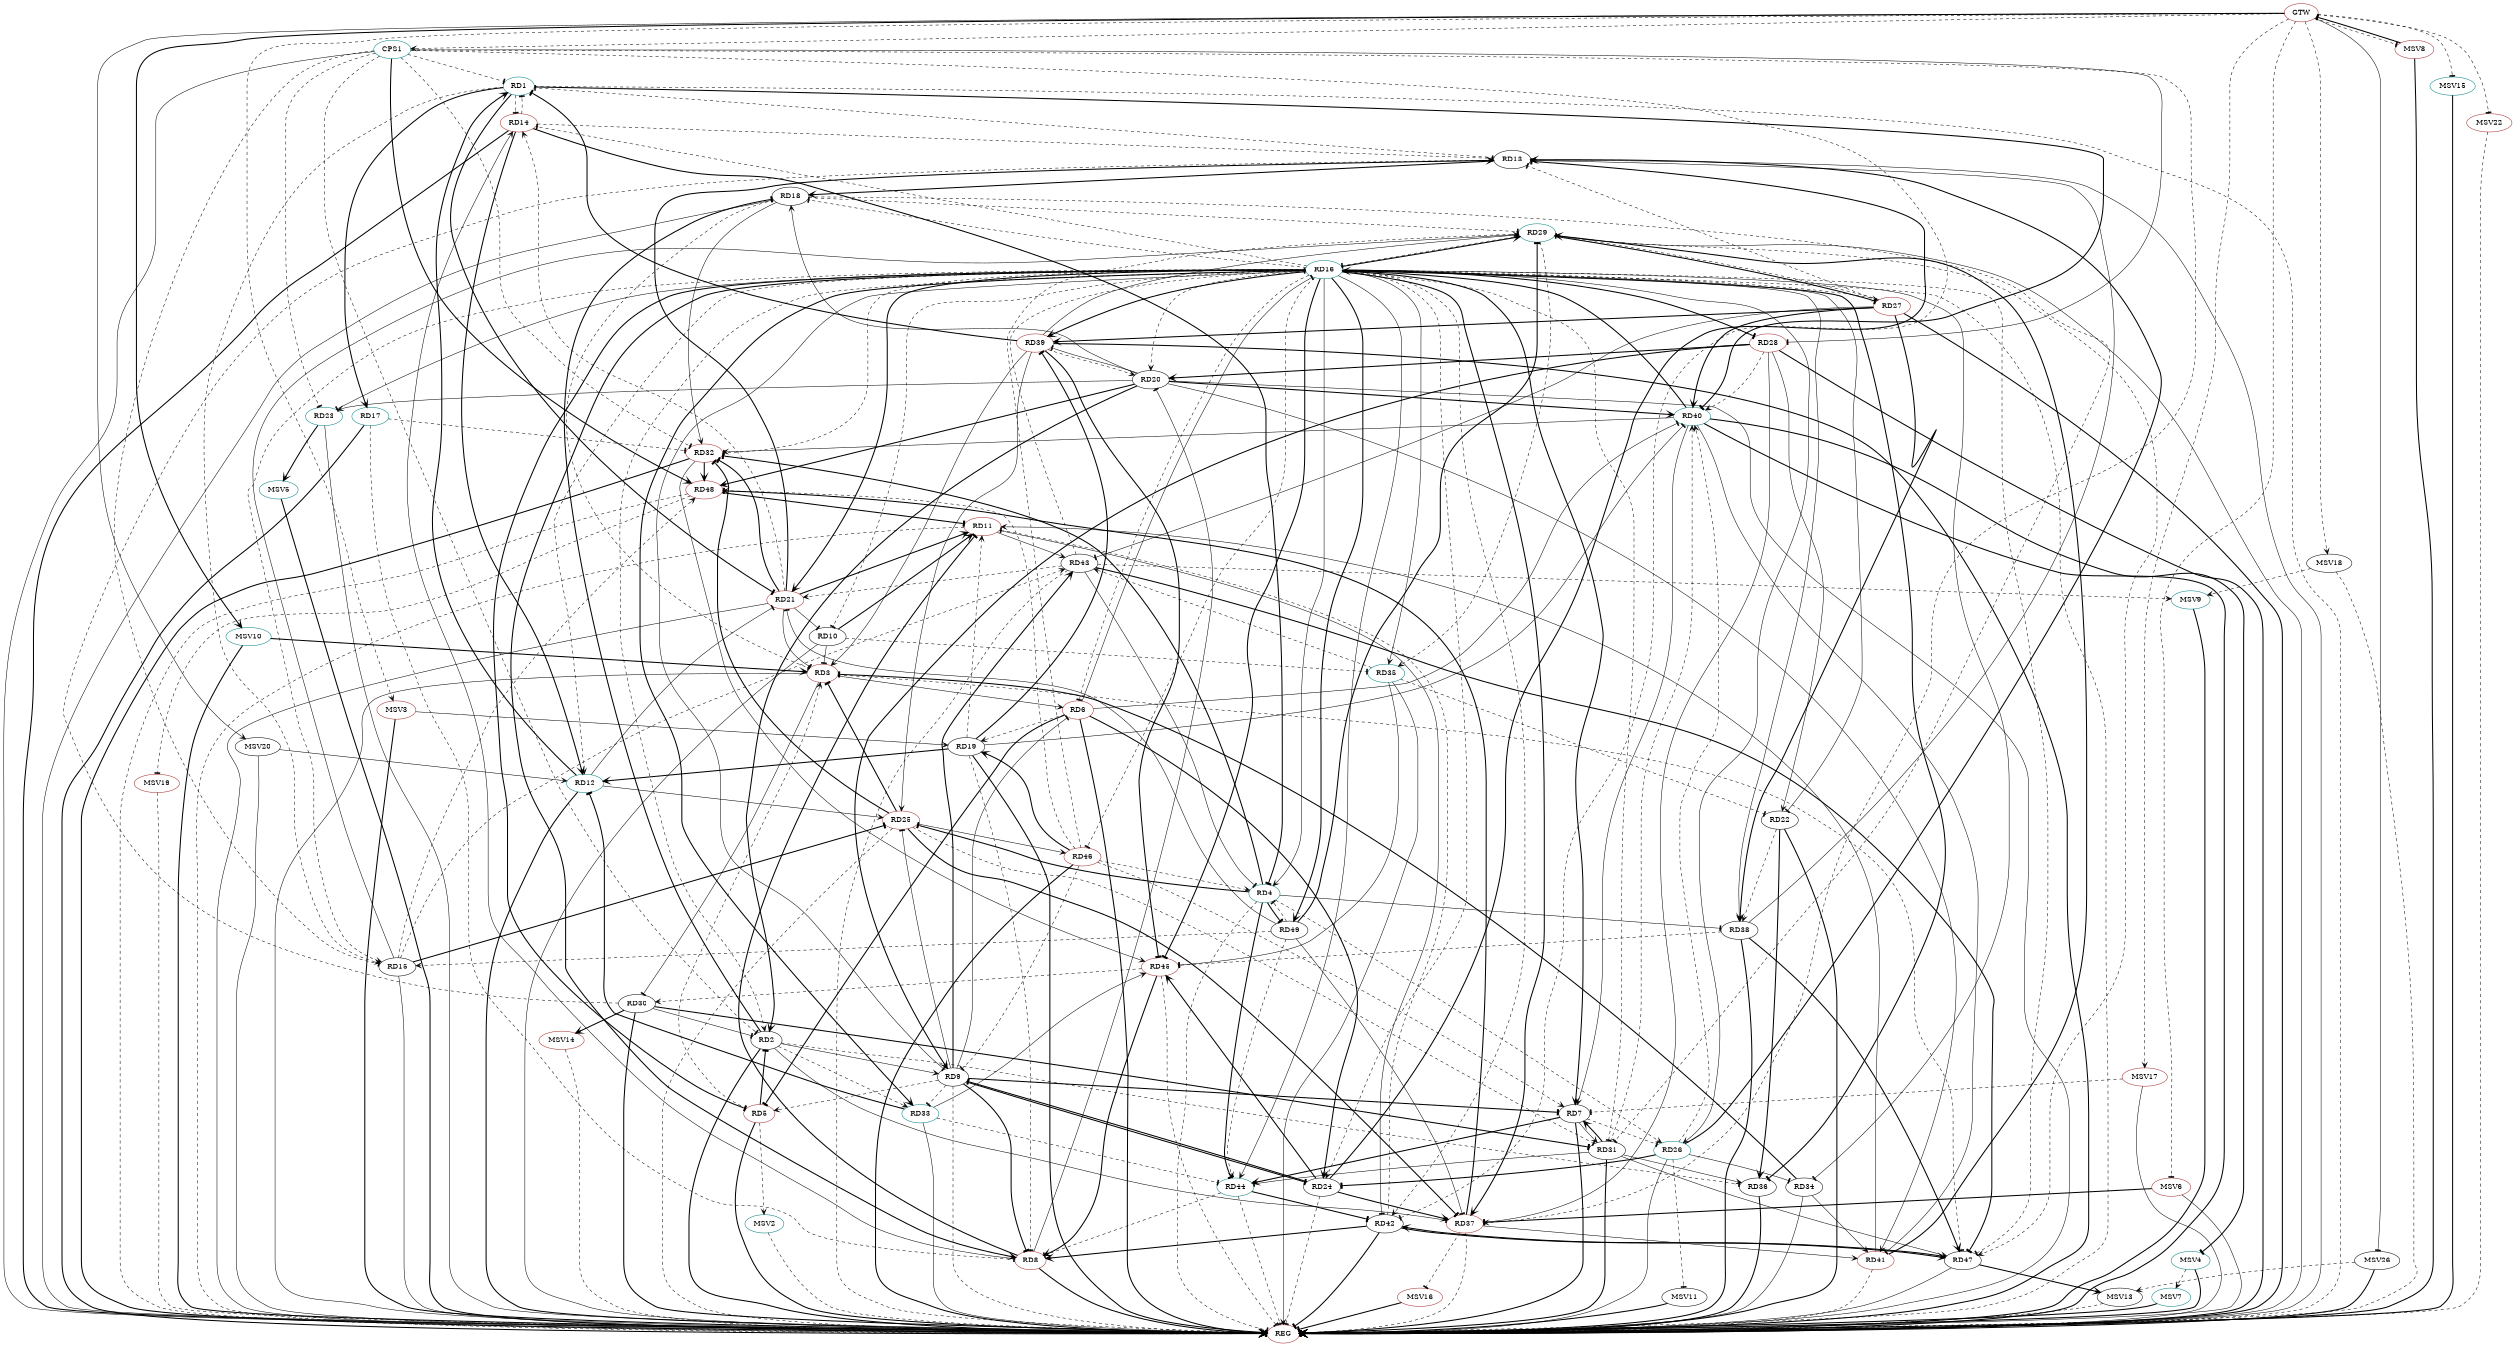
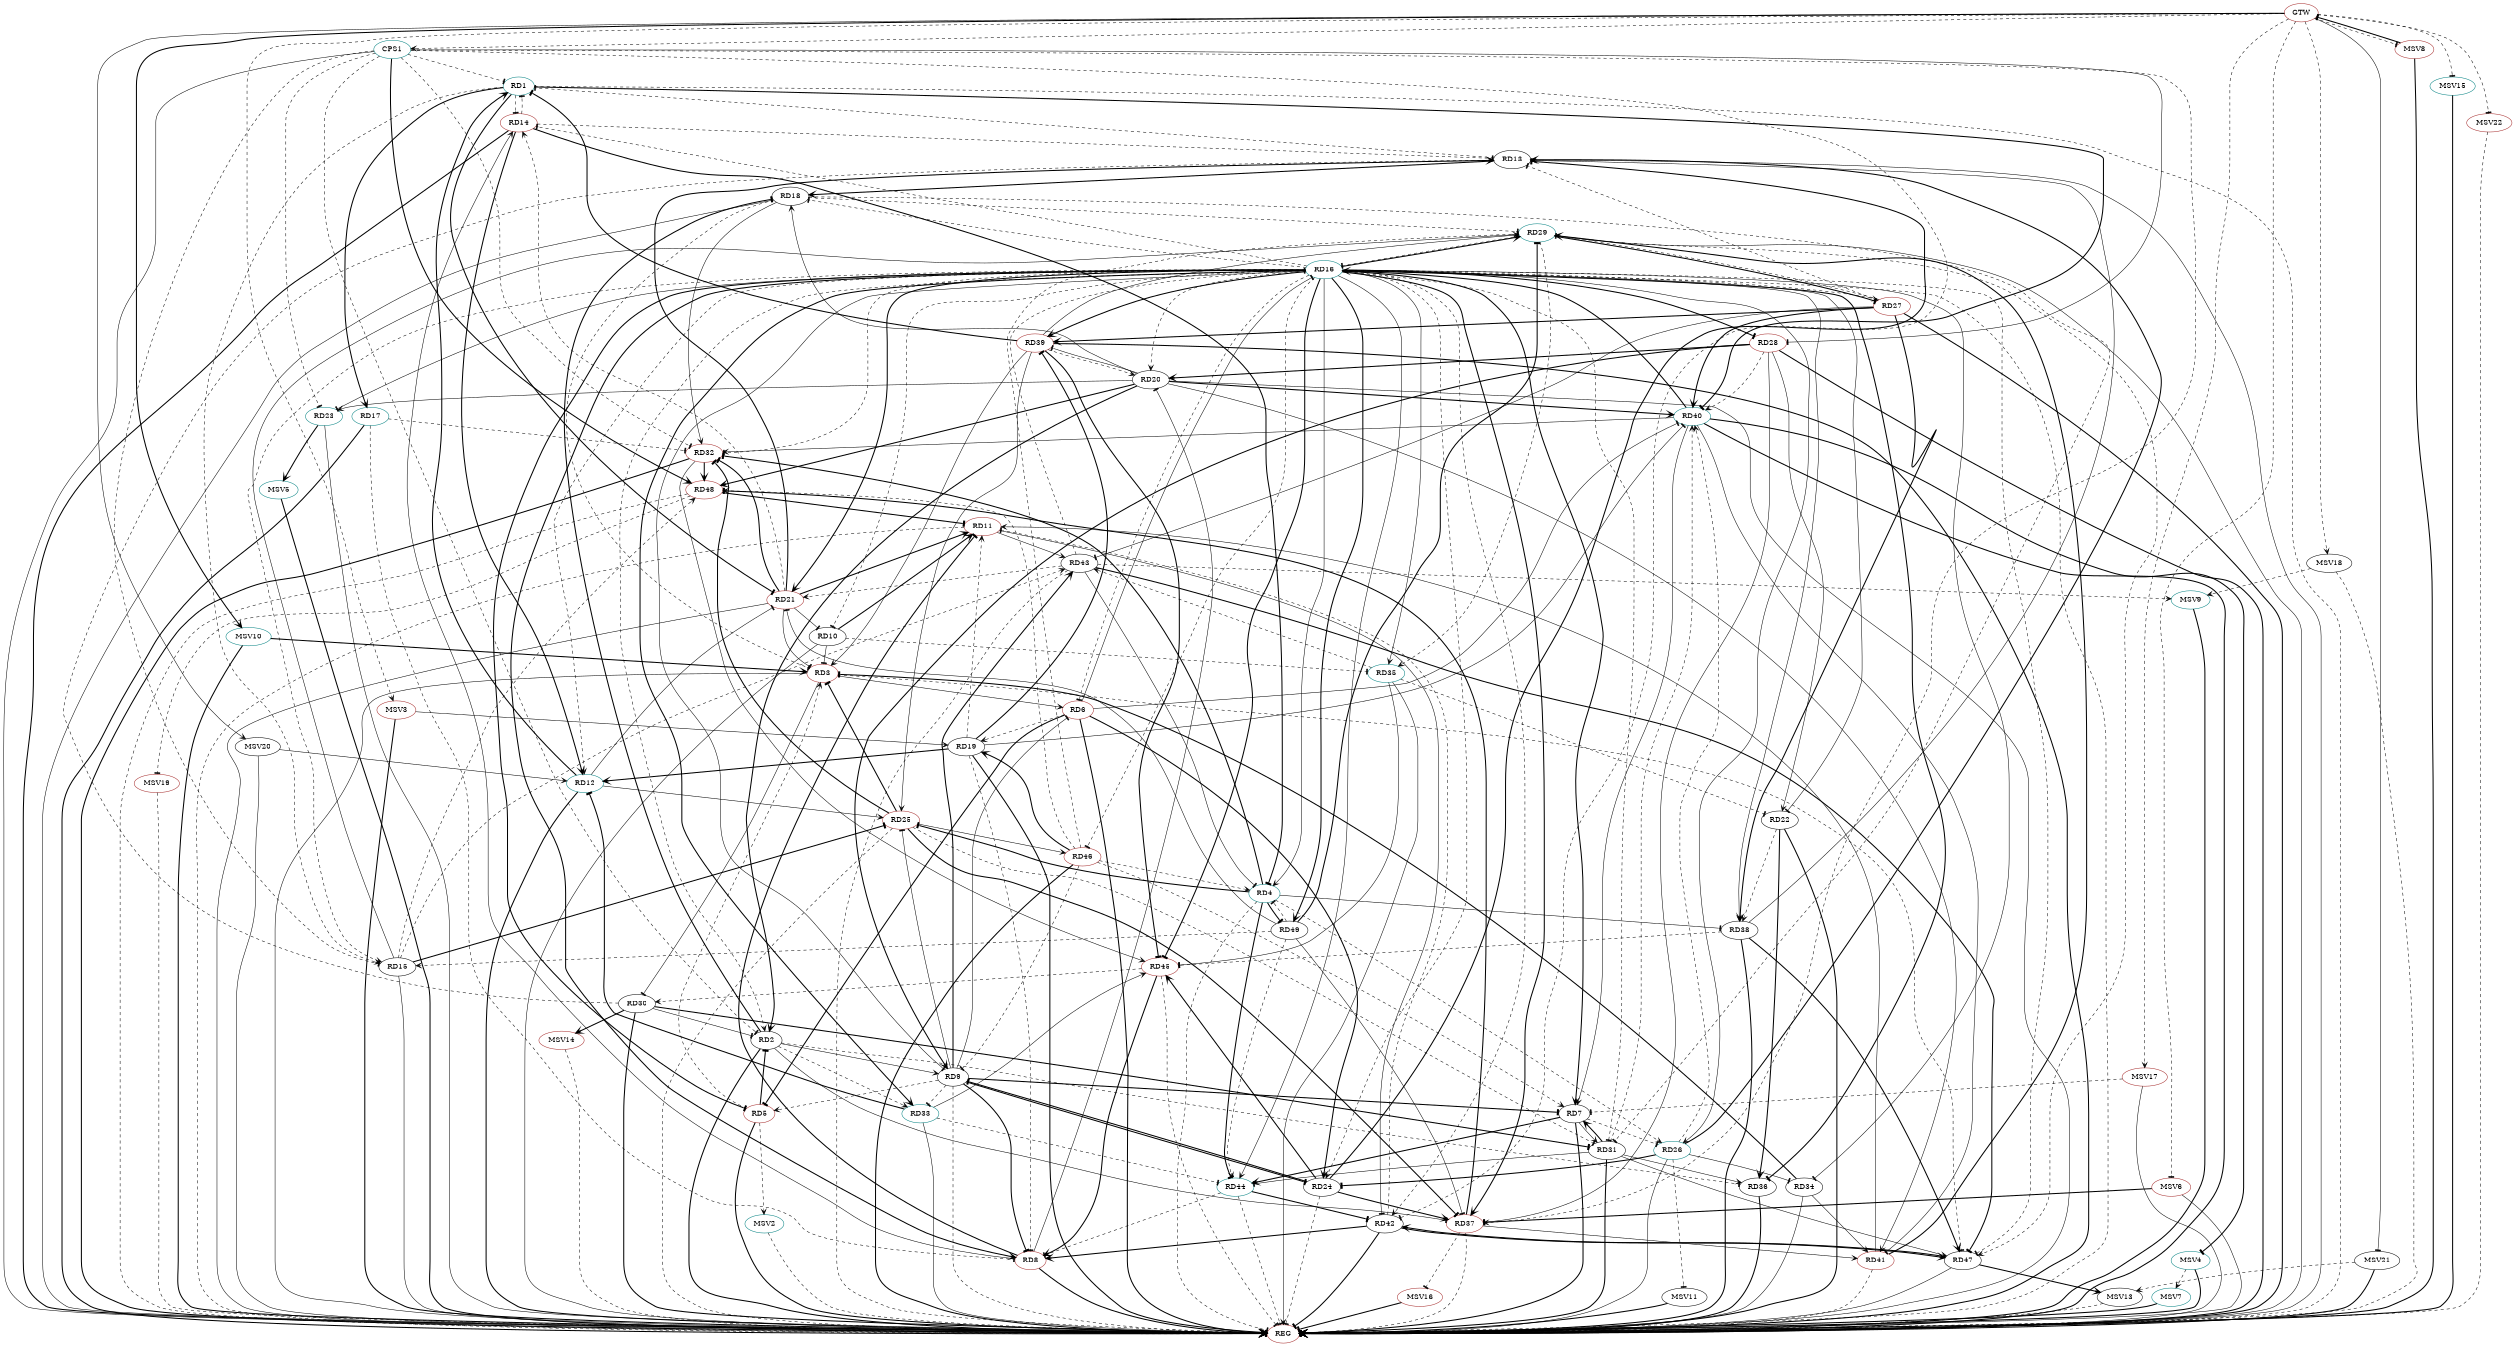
(2377, 1261) -> (2377, 1261)
